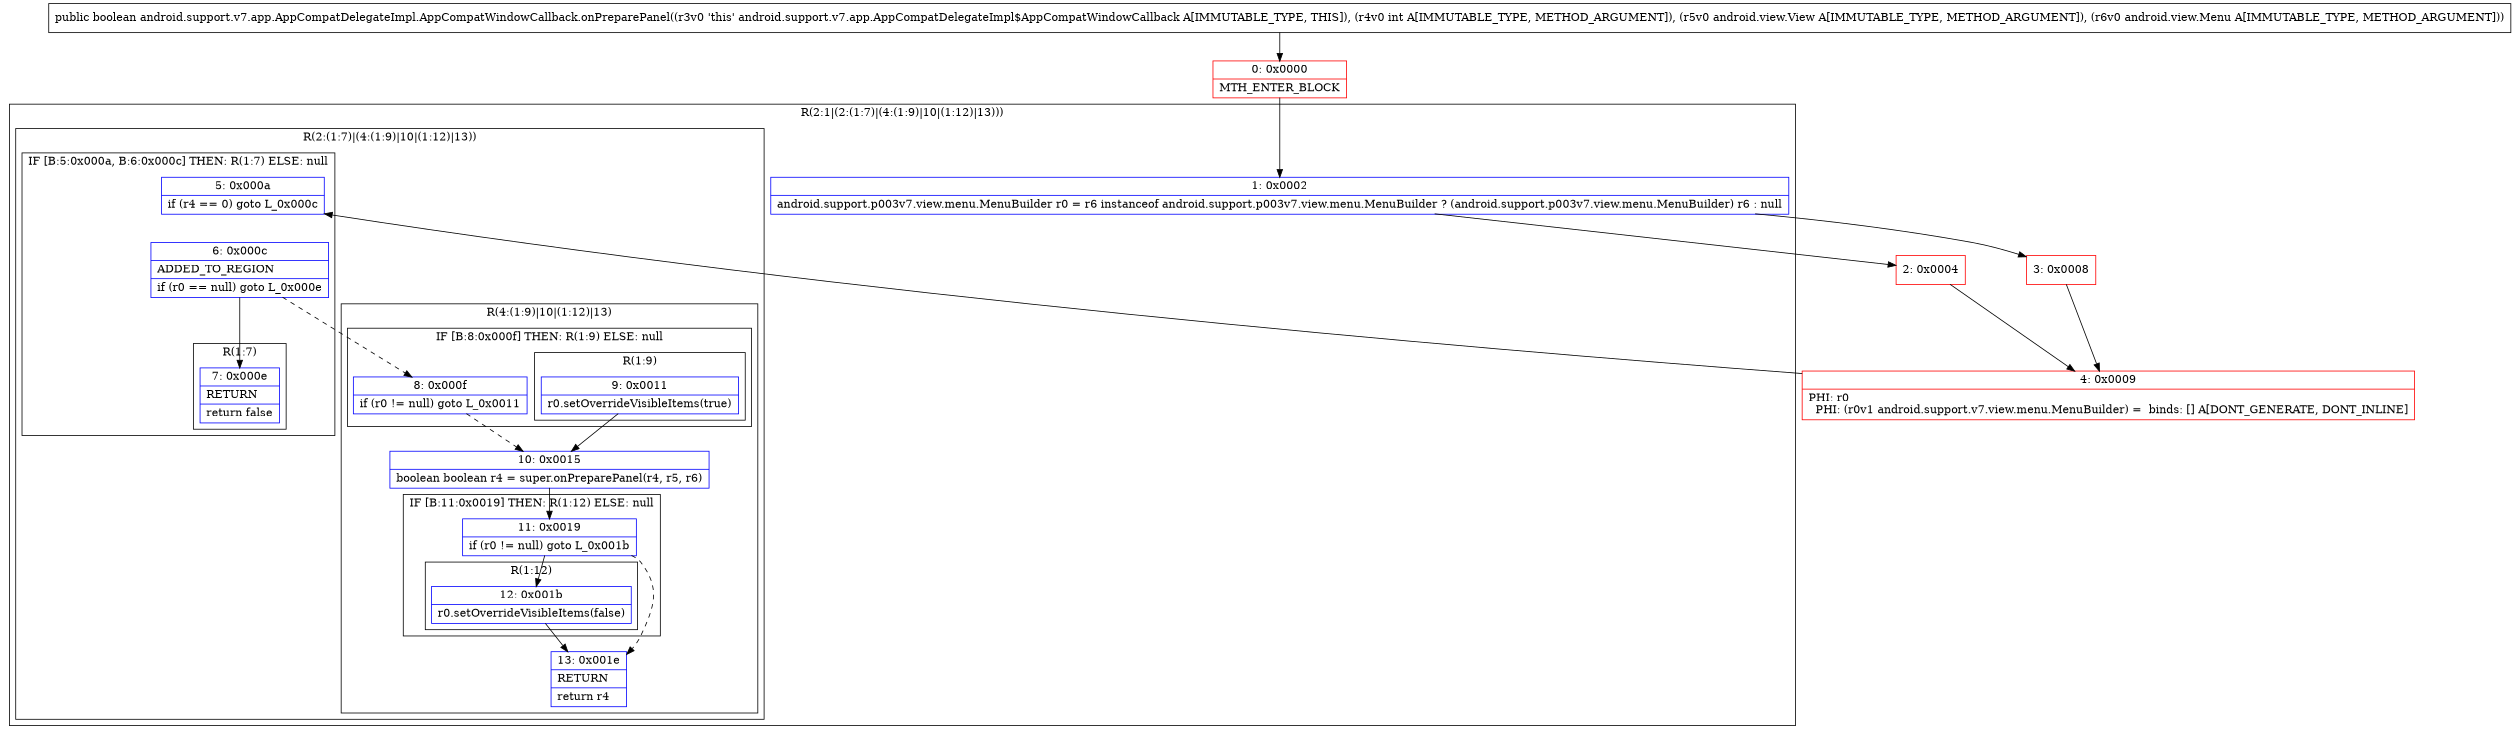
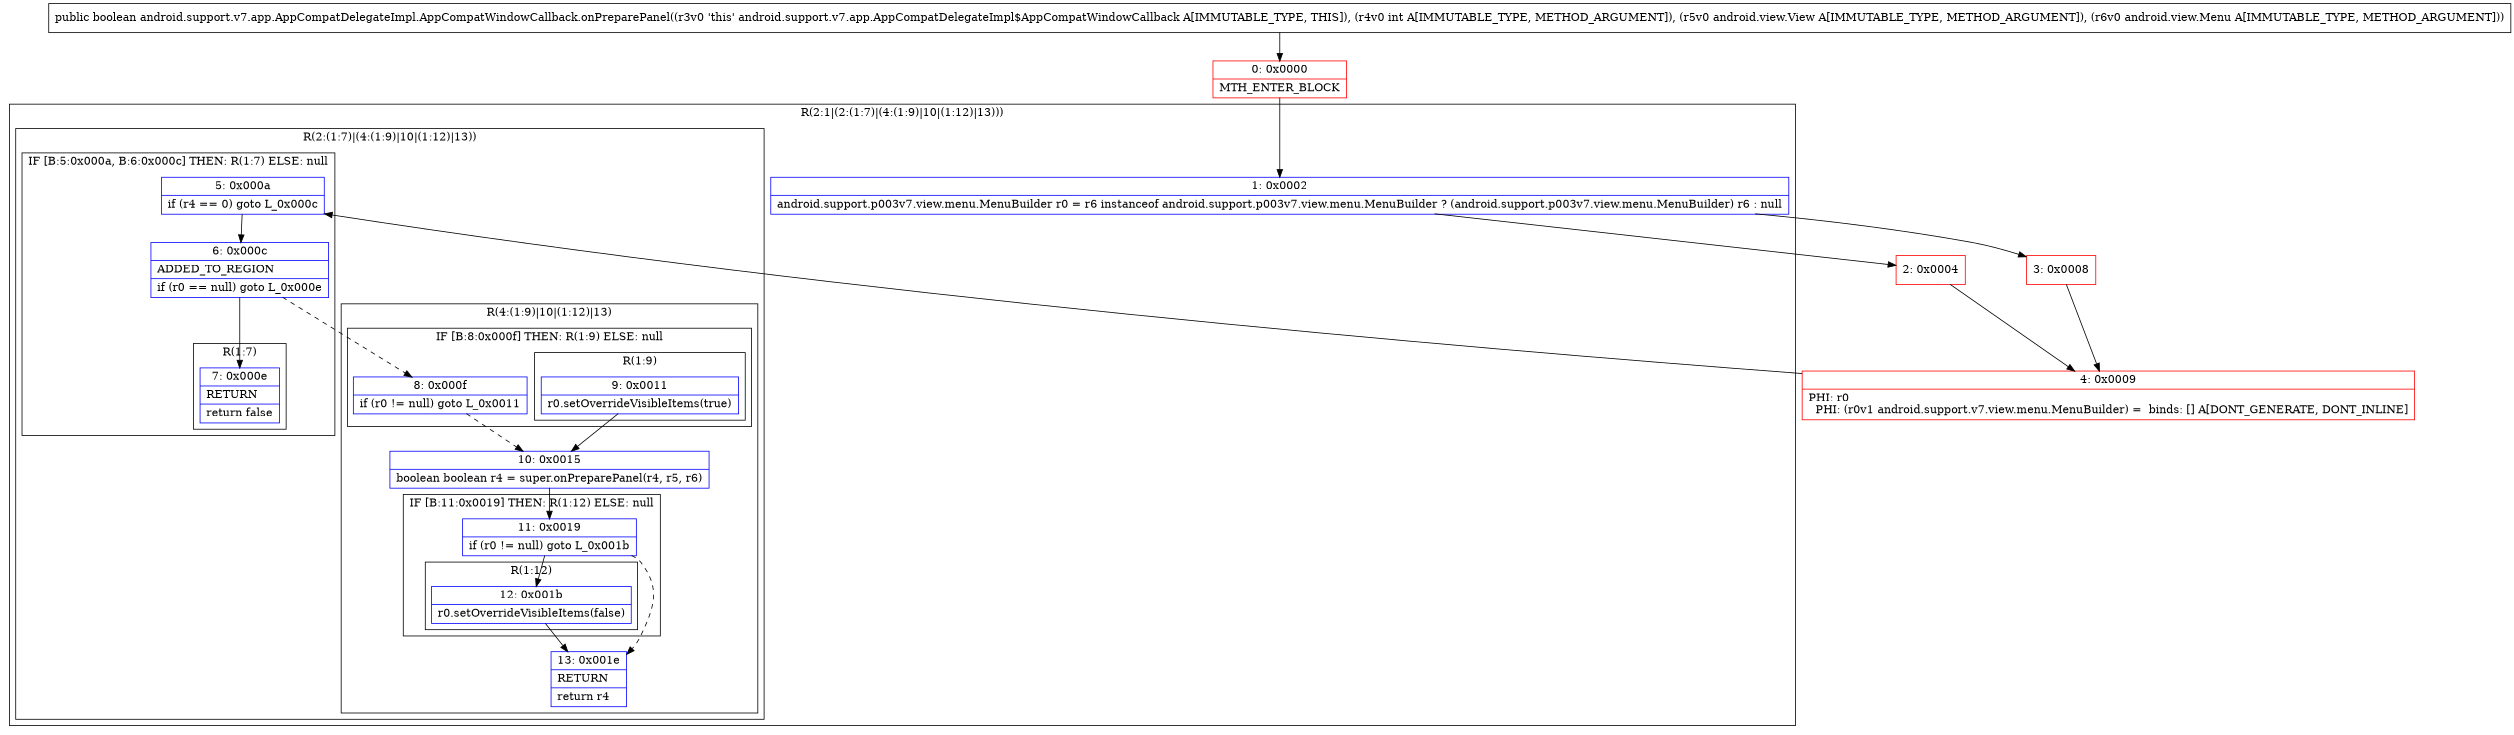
none -> (242, 224)
